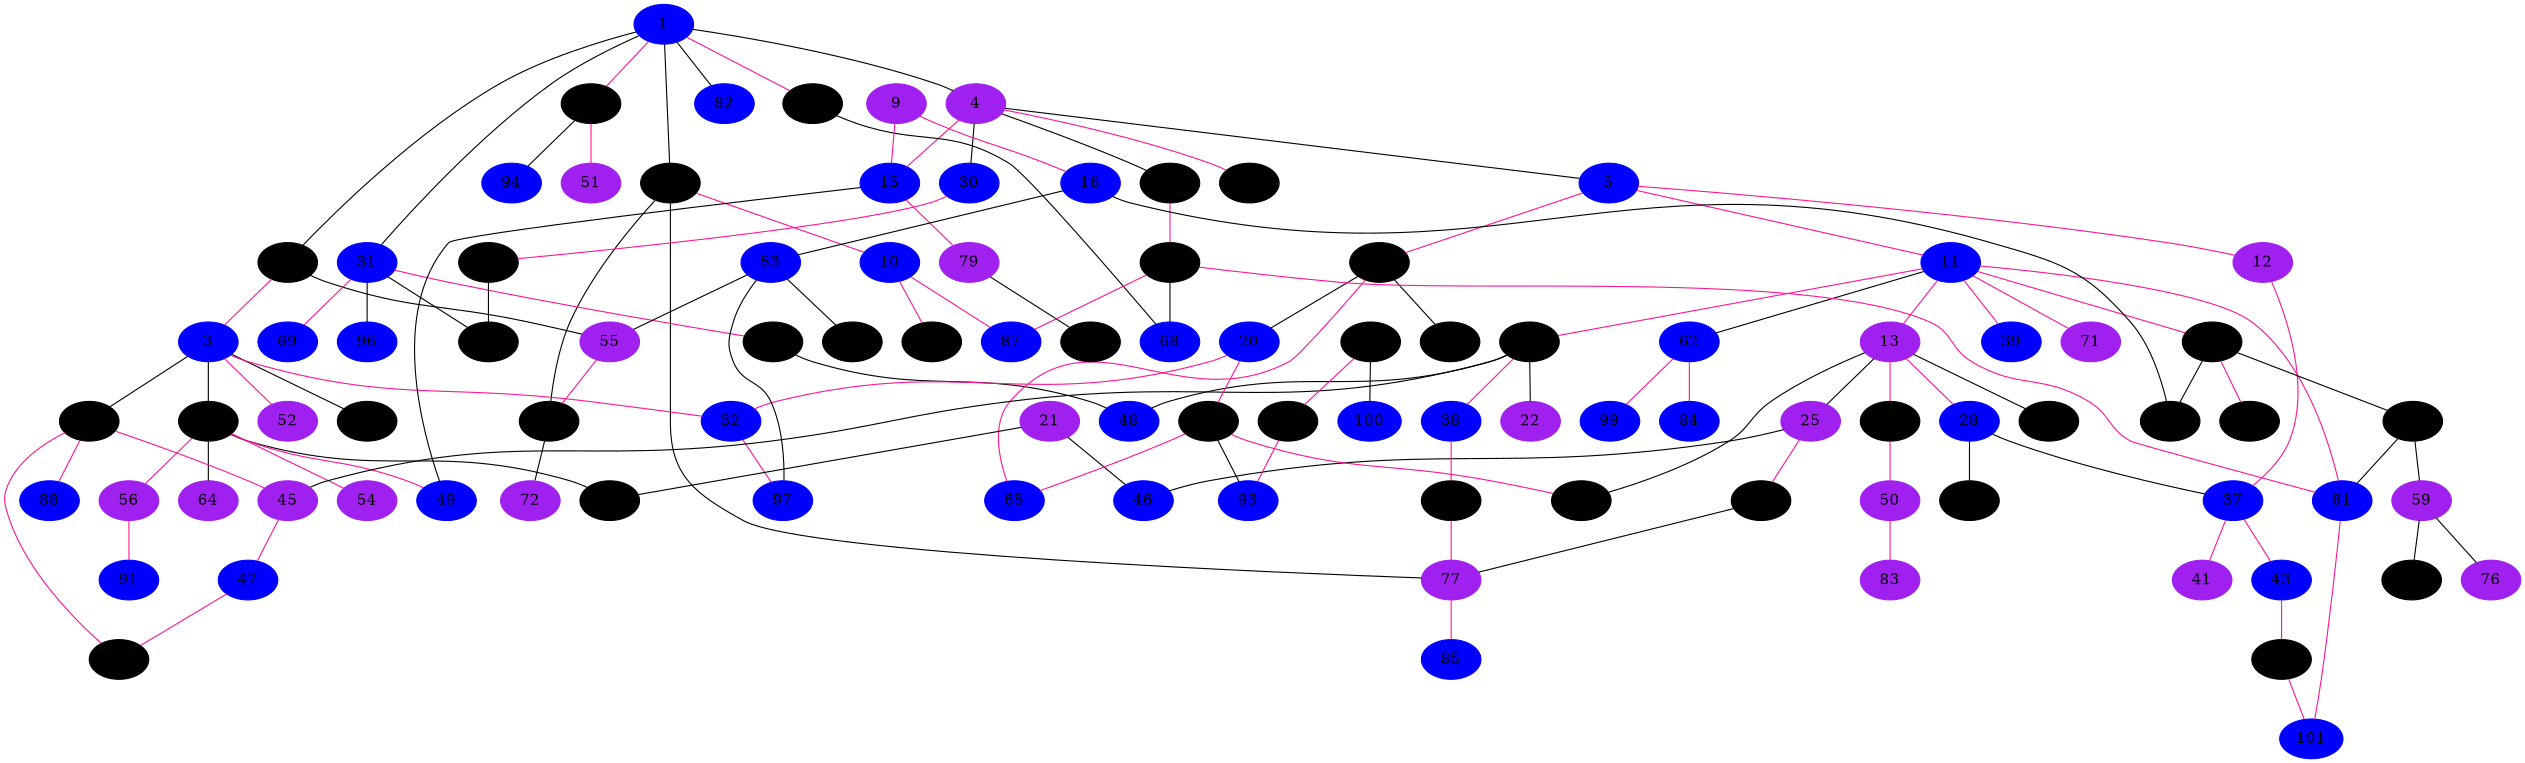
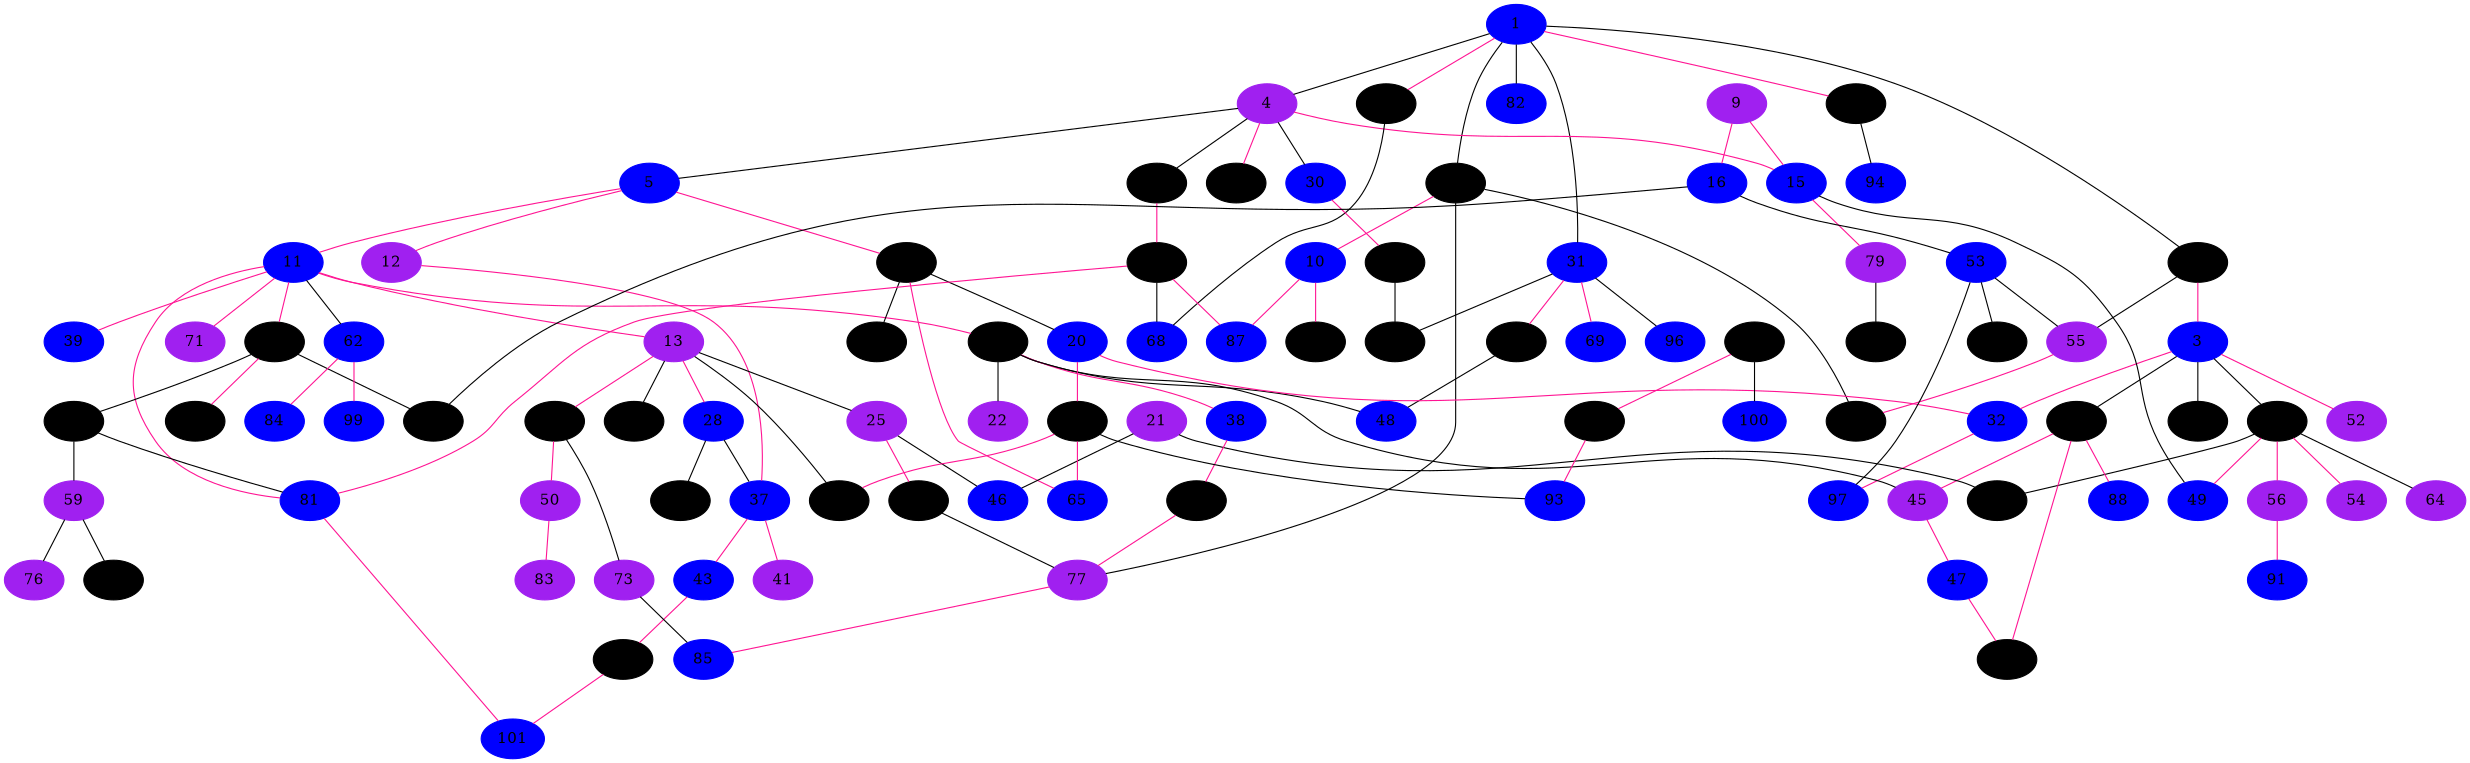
(591, 183) -> none
(530, 501) -> none
none -> (624, 580)
